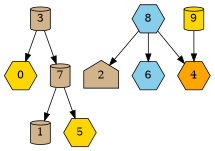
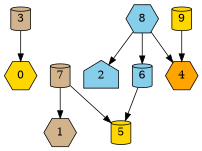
(49, 44) -> none
(101, 76) -> (101, 76)
(148, 76) -> (142, 76)
none -> (133, 101)
(40, 133) -> (60, 133)
(80, 133) -> (121, 133)
